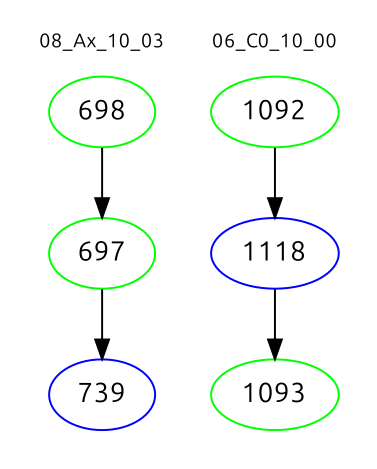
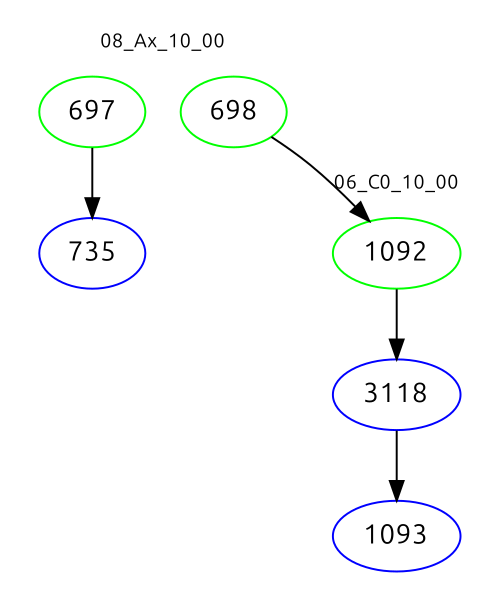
(102, 42) -> (163, 42)
(102, 173) -> (332, 184)
(275, 253) -> (397, 395)
(102, 395) -> (92, 253)
(275, 395) -> (397, 536)
